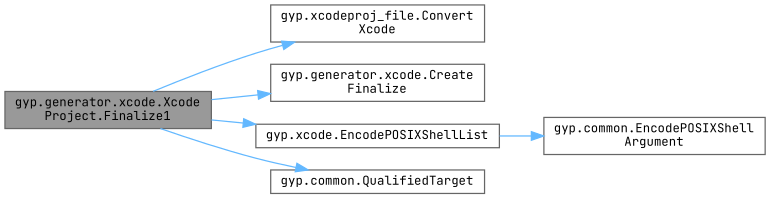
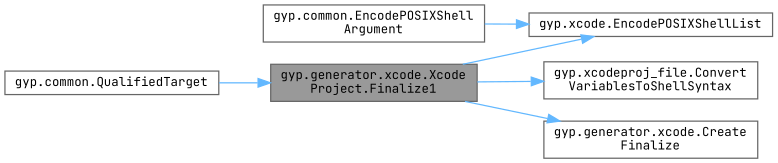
(378, 23) -> (651, 80)
(515, 136) -> (501, 24)
(228, 150) -> (238, 83)
